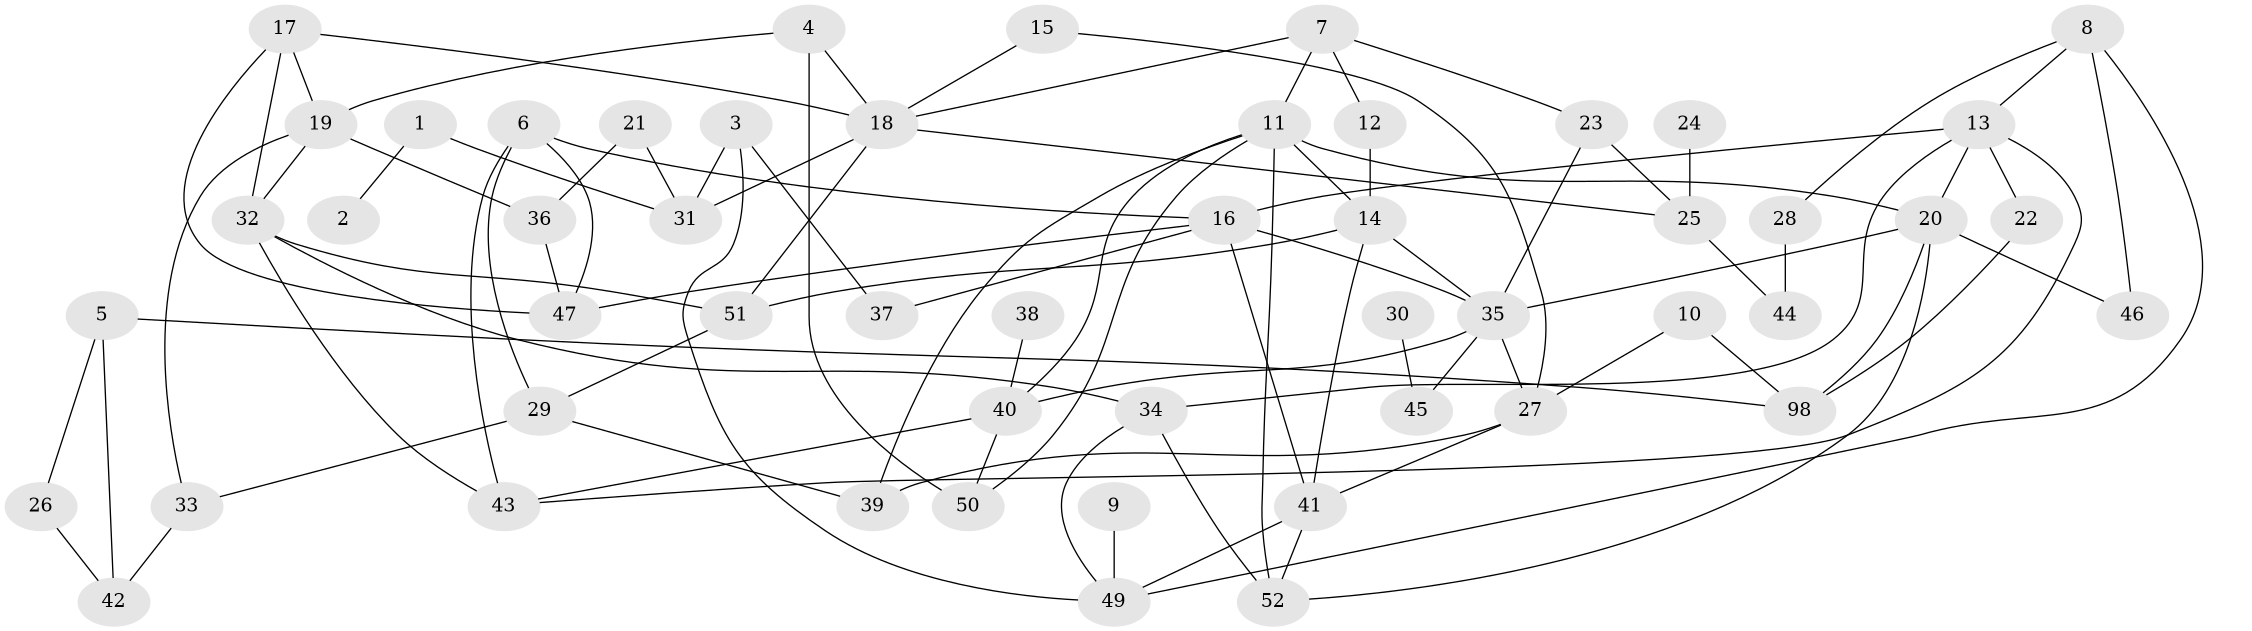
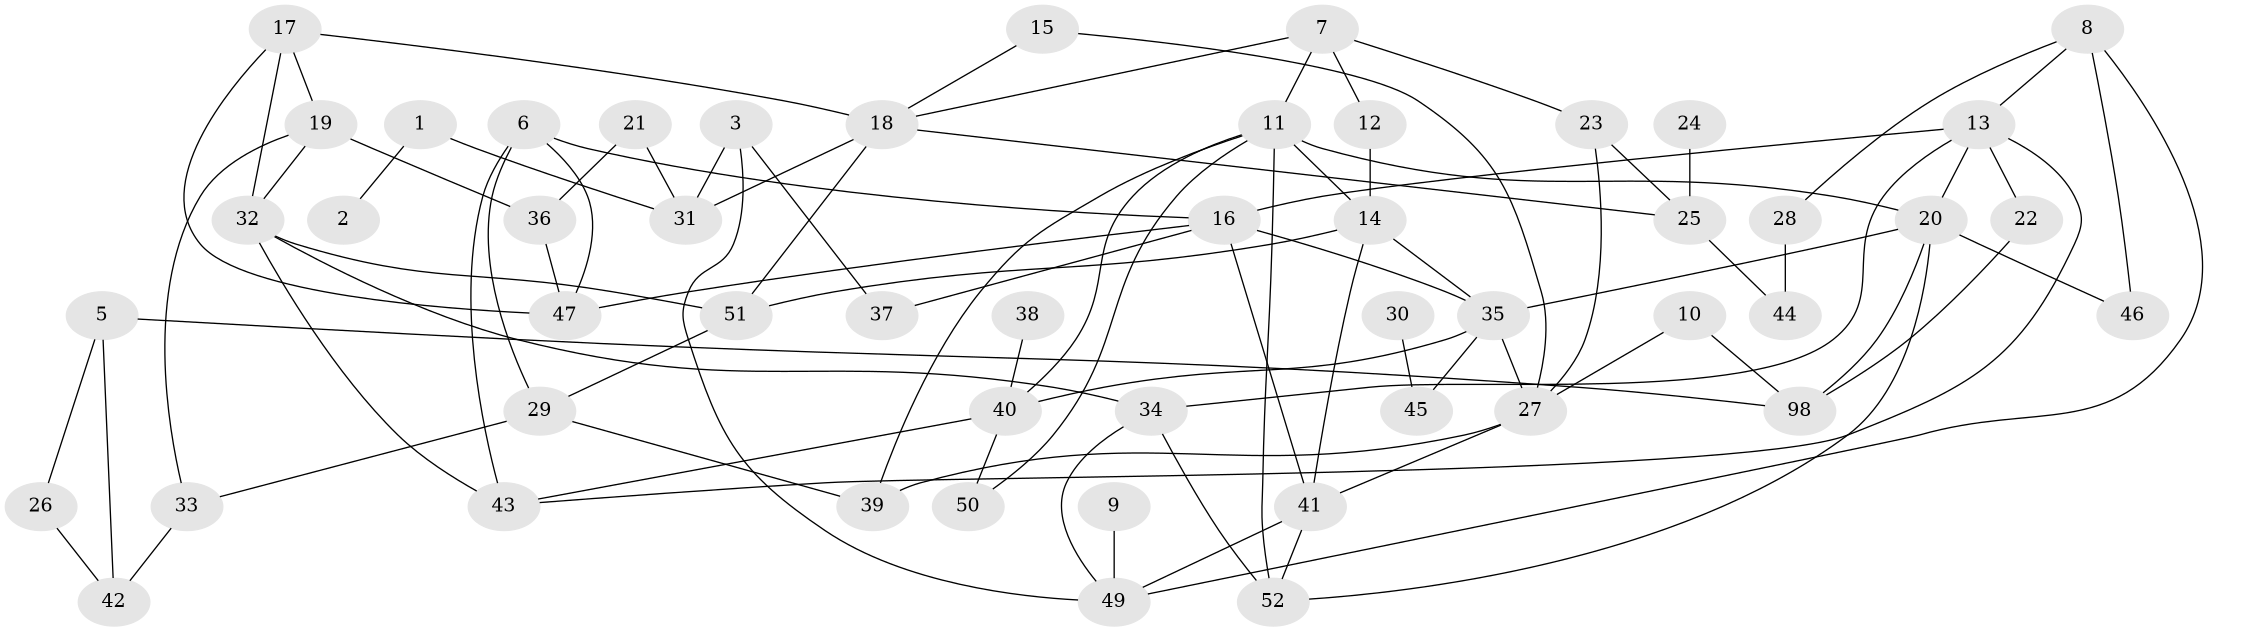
(809, 29) -> none
(1543, 220) -> (1599, 276)
